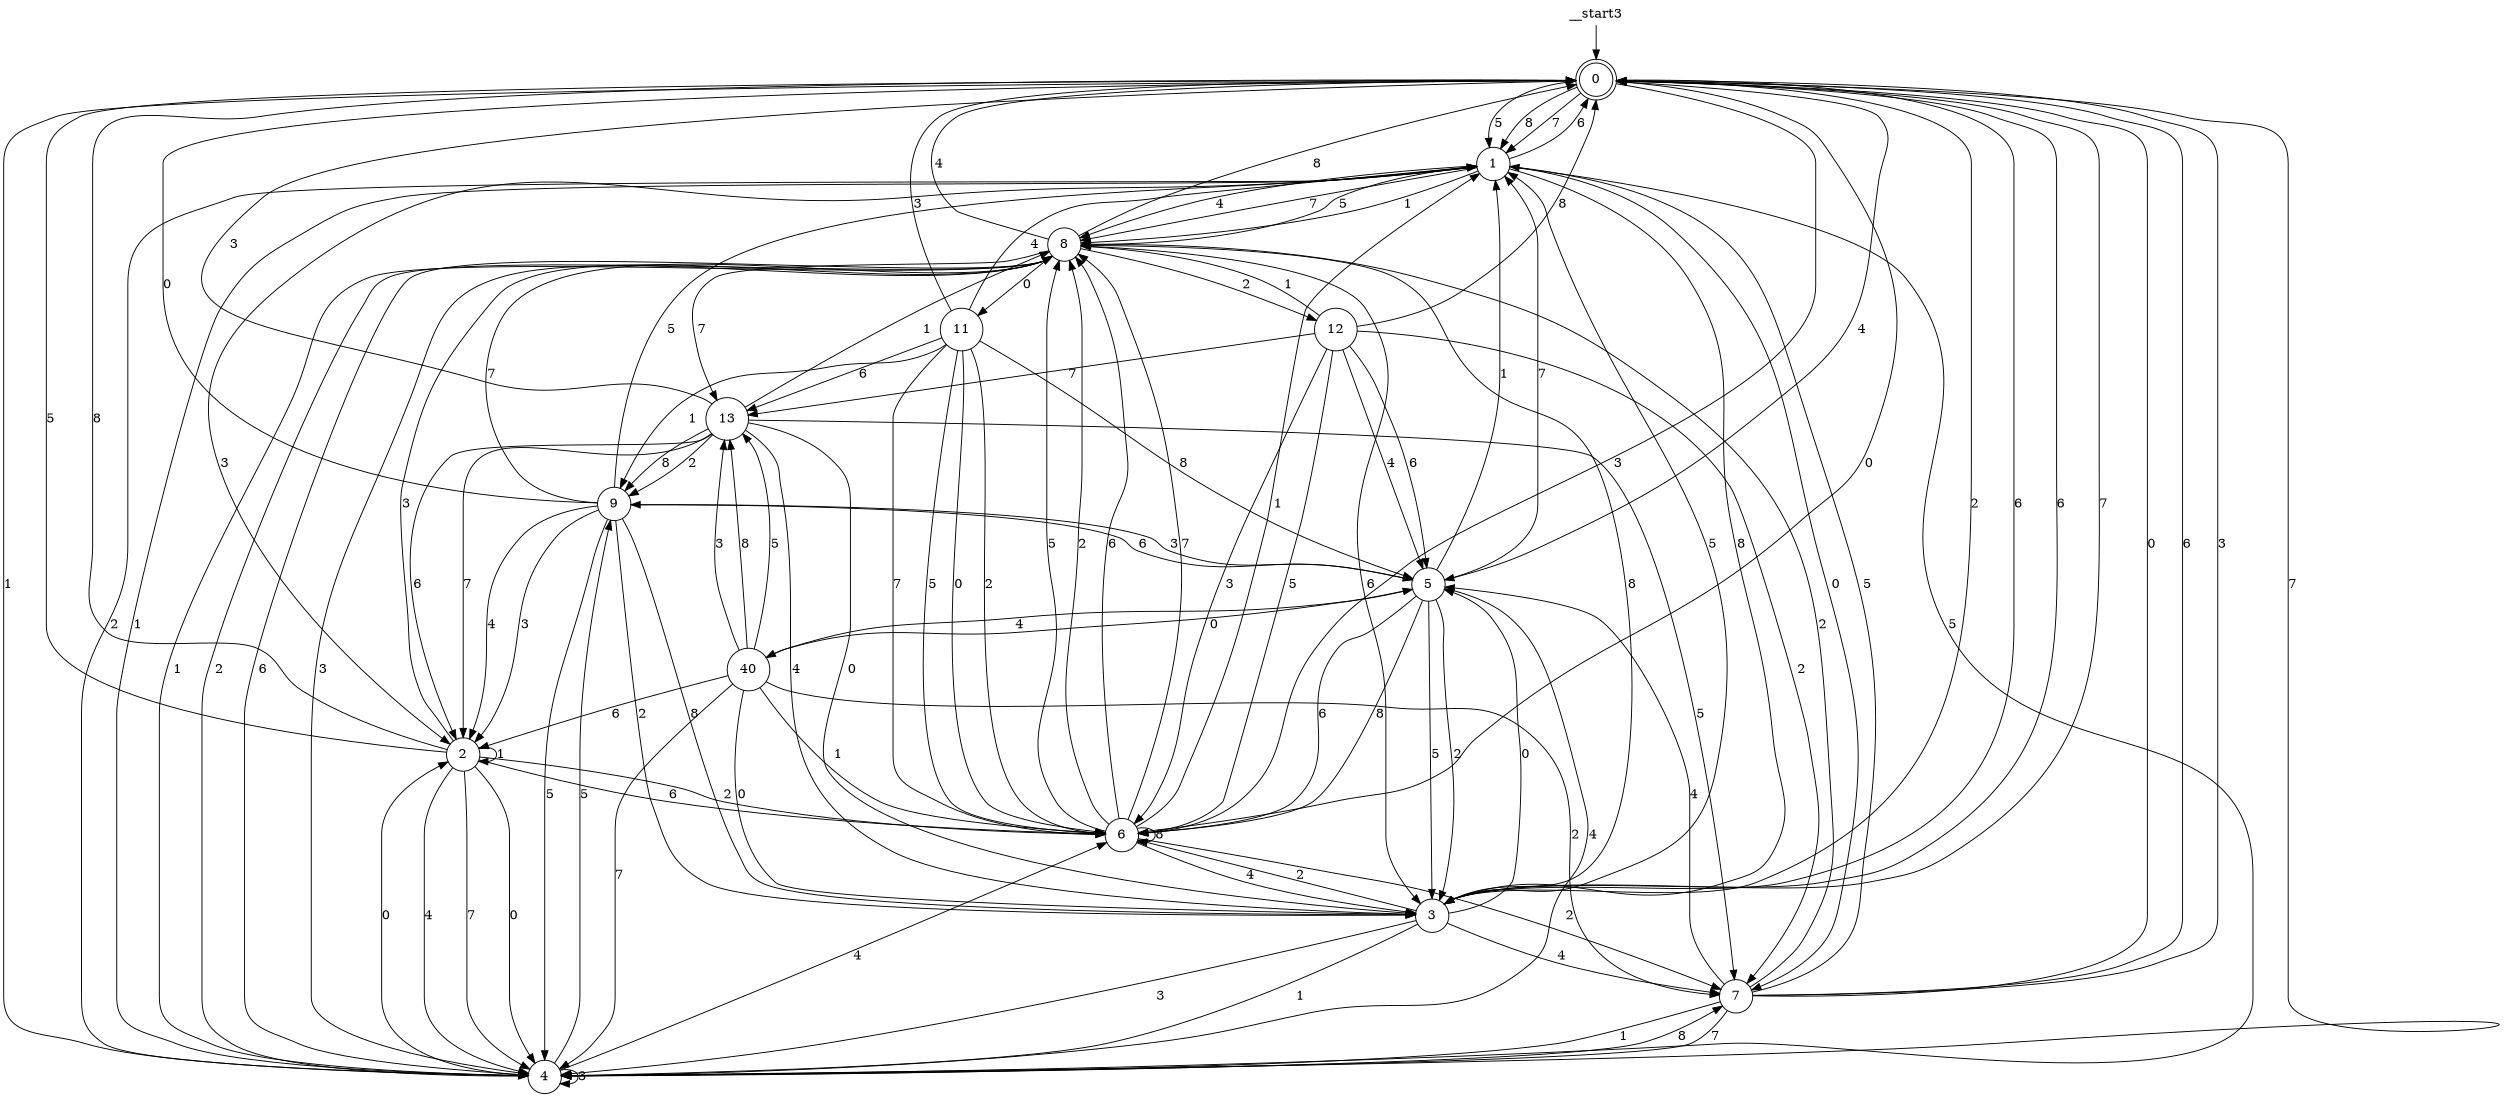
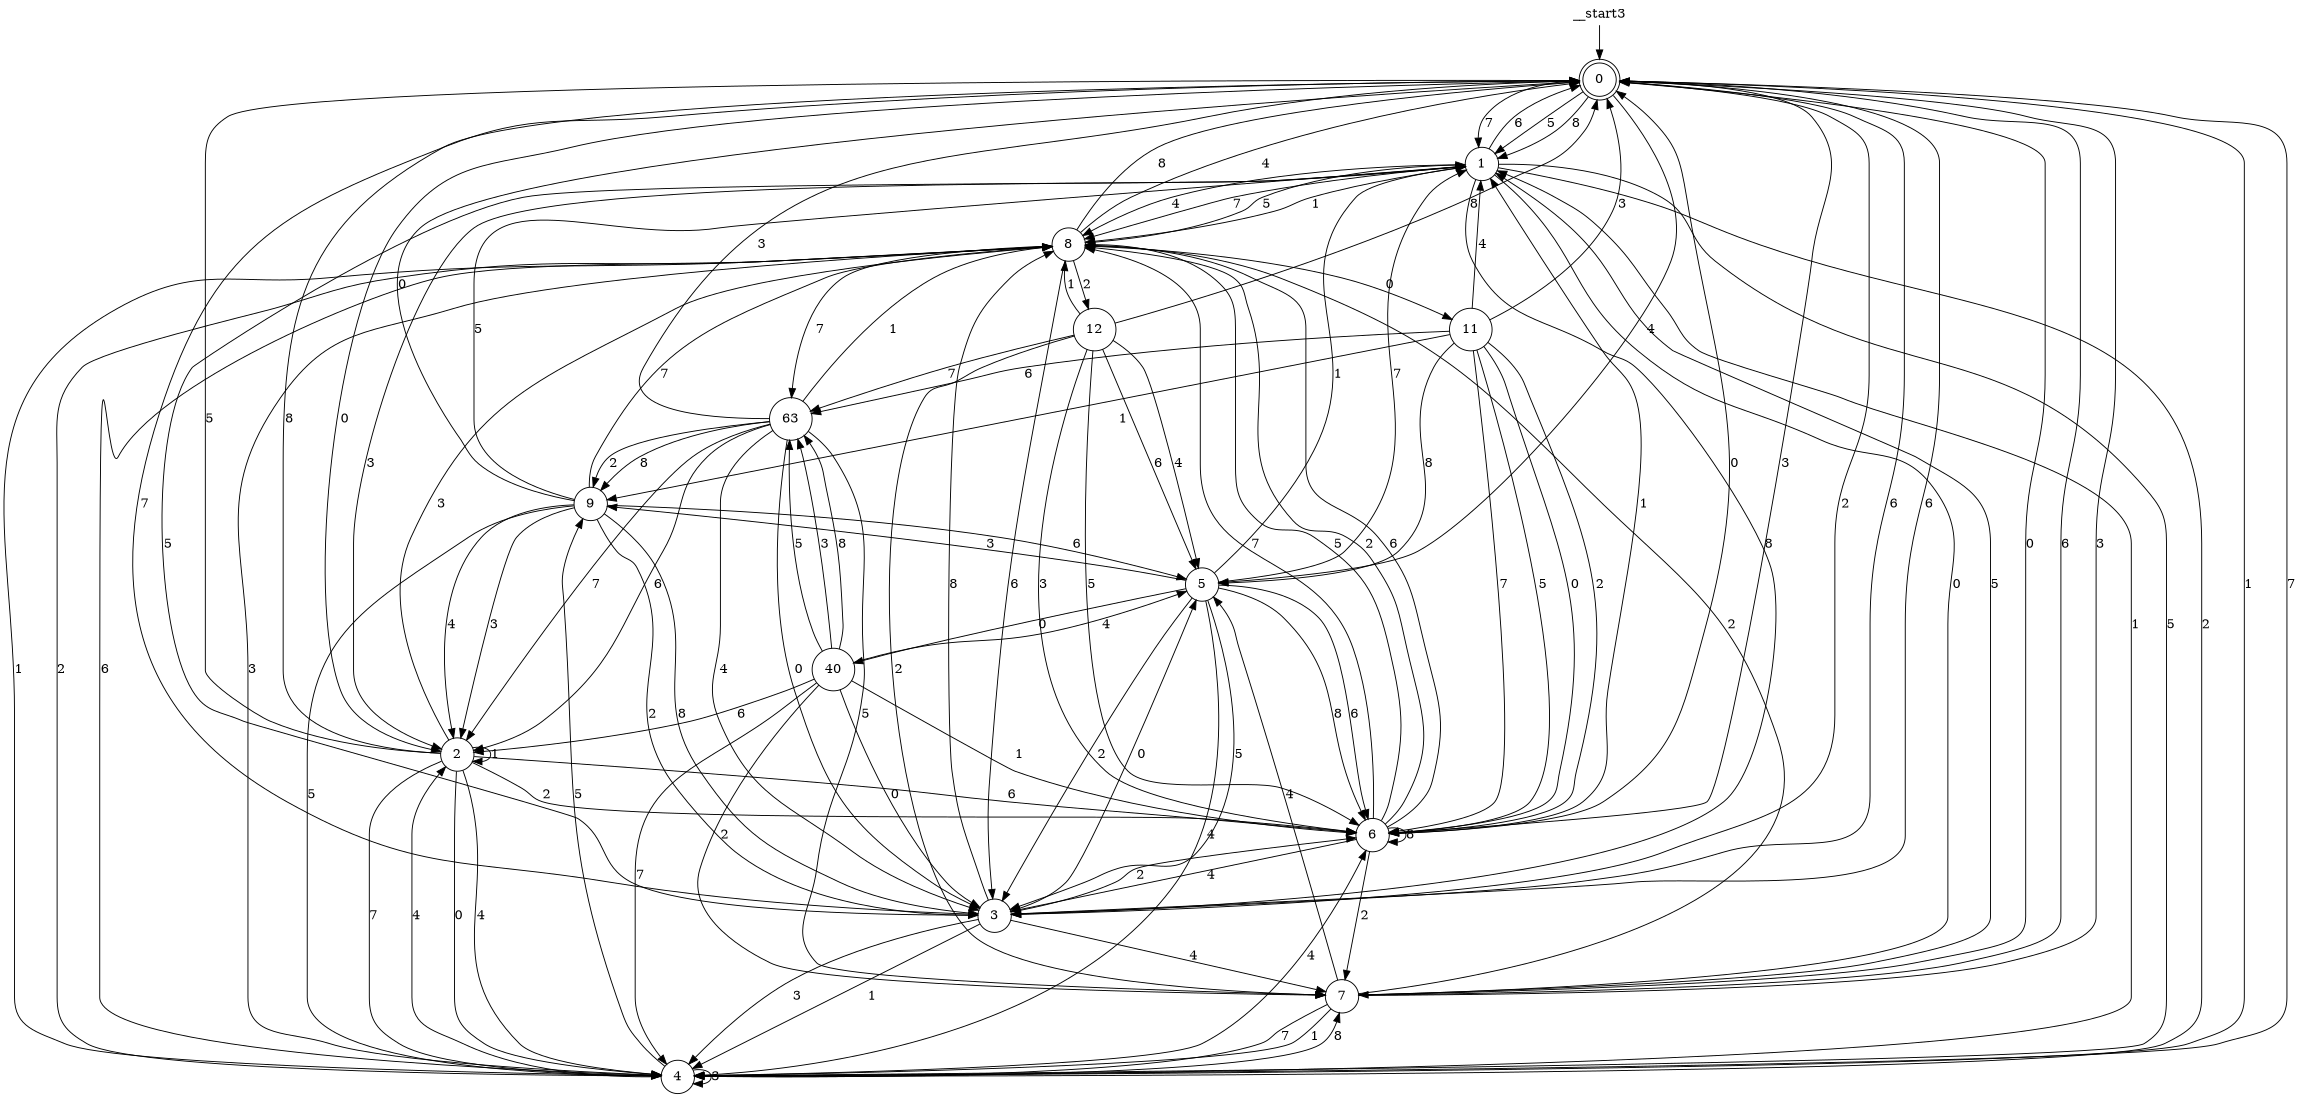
none -> (682, 129)
(727, 419) -> (791, 419)
(386, 916) -> (417, 916)
